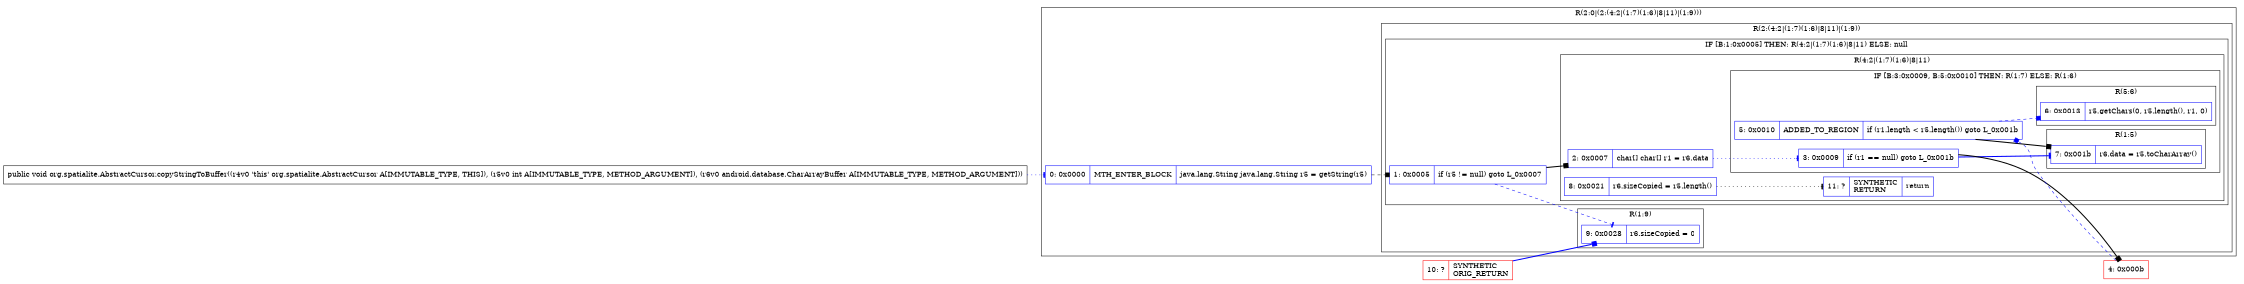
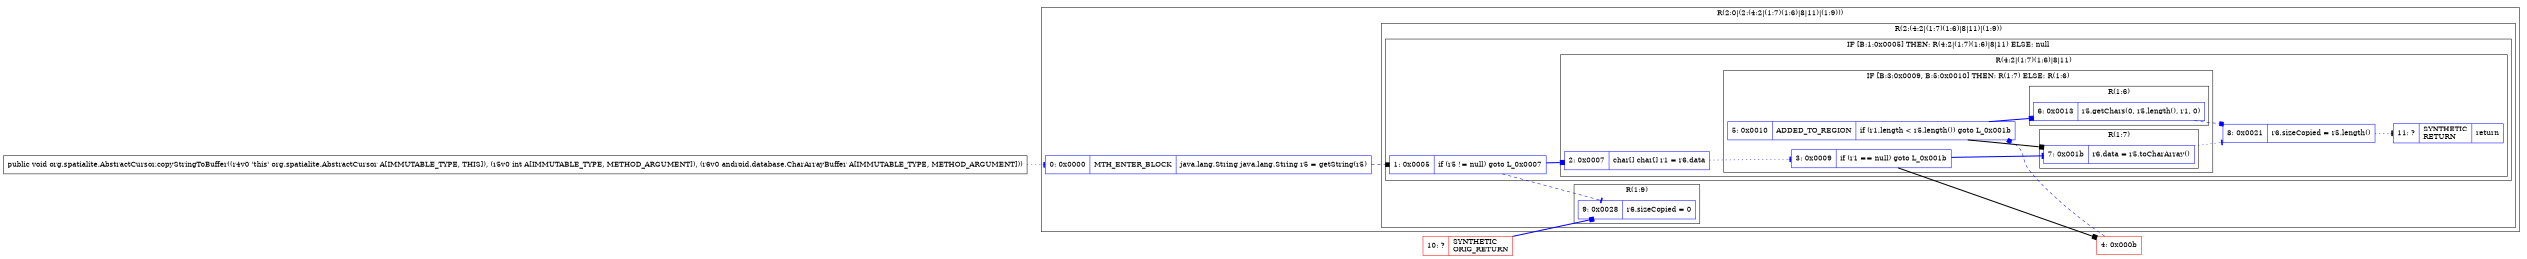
(2126, 92) -> (2119, 92)
(2017, 120) -> (2009, 120)
none -> (2205, 122)
(2126, 135) -> (2119, 135)
none -> (2207, 144)
(1555, 167) -> (1553, 163)
